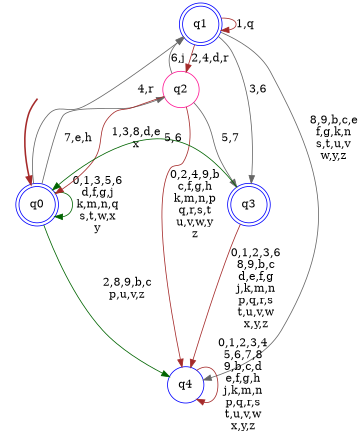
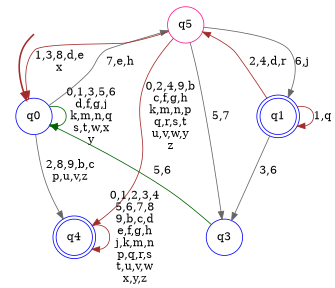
(181, 89) -> (186, 25)
(90, 103) -> none
(37, 205) -> (34, 116)
(249, 205) -> (224, 237)
(318, 211) -> none
(215, 291) -> none
(88, 312) -> (43, 174)
(186, 385) -> (74, 237)
